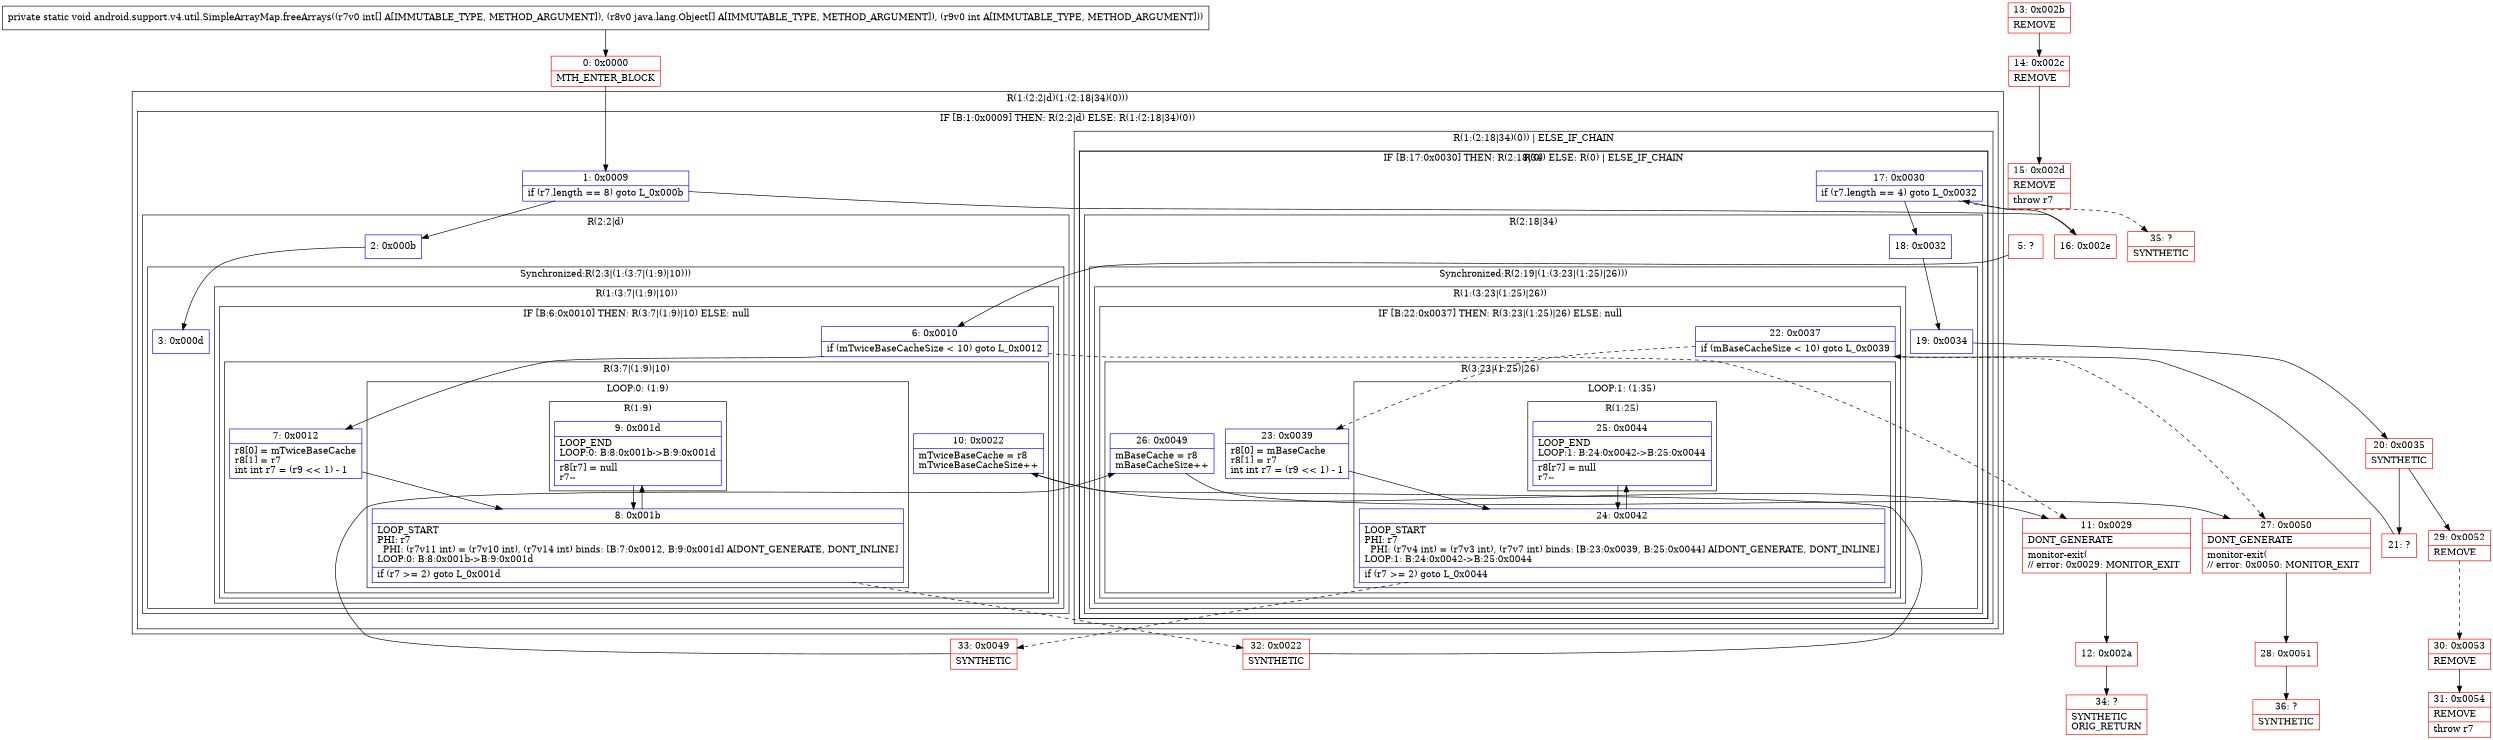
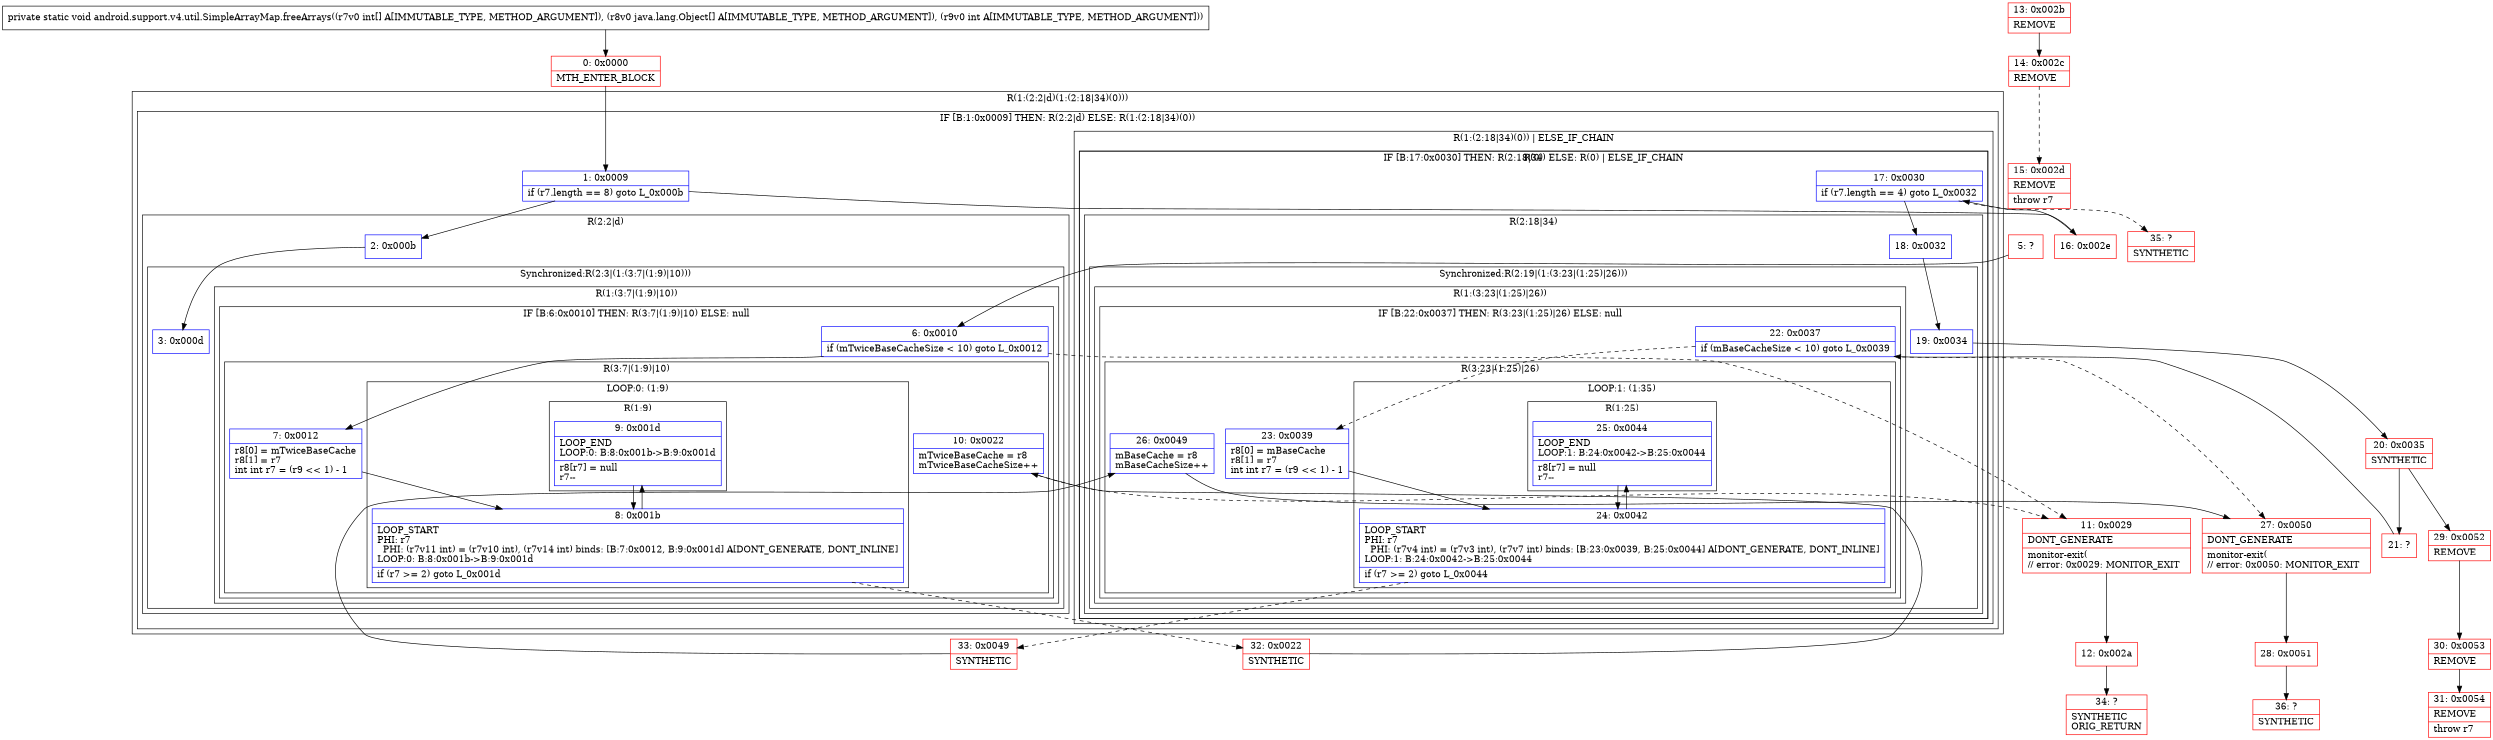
(2039, 122) -> (2039, 122)
(1435, 500) -> (1435, 500)
(2460, 597) -> (2460, 597)
